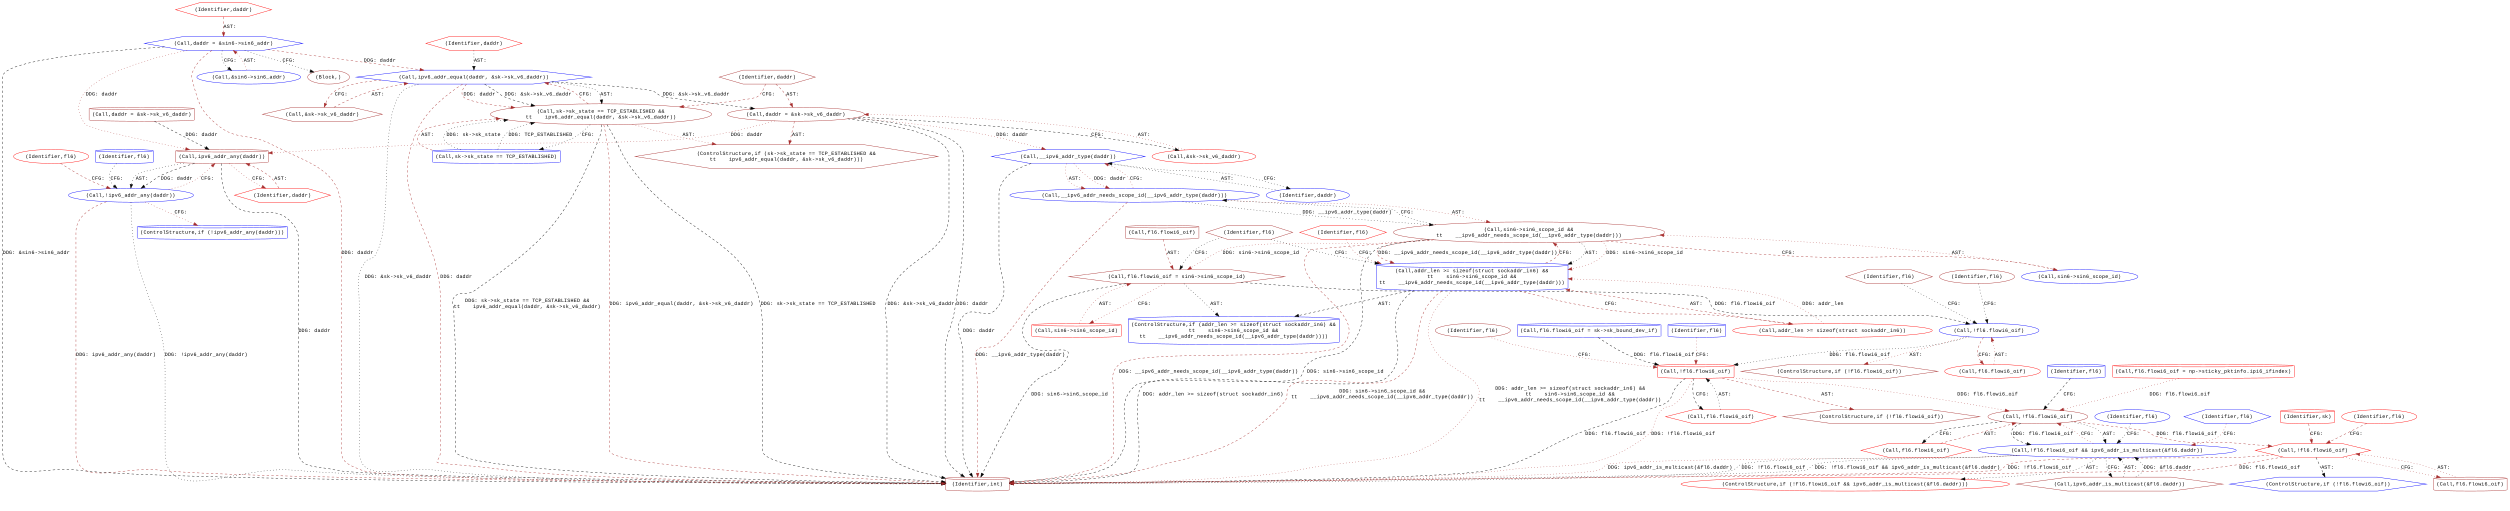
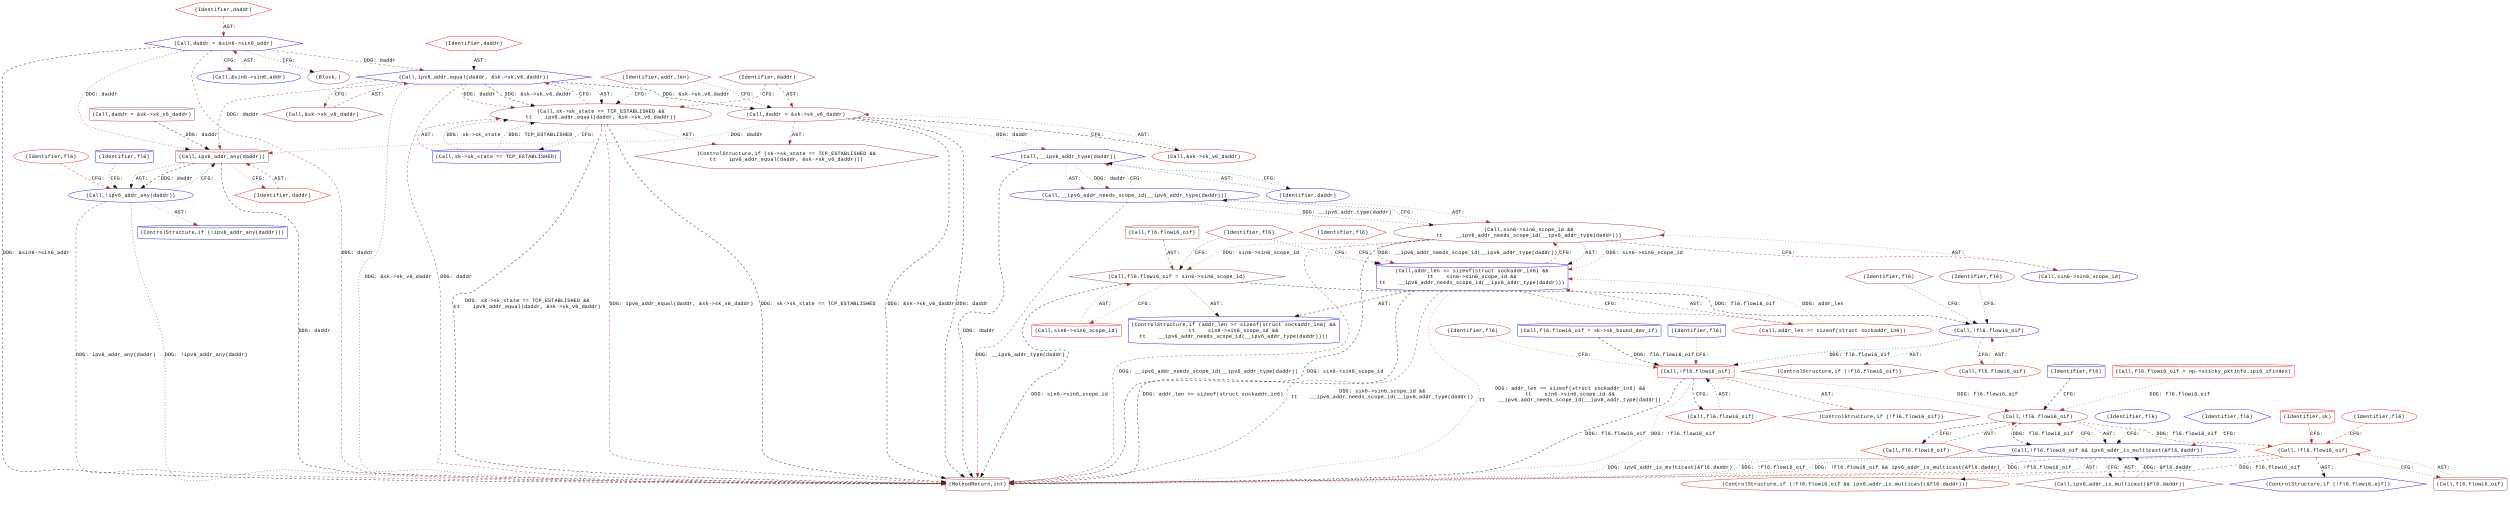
(223, 60) -> (223, 60)
none -> (656, 77)
none -> (293, 93)
(80, 104) -> (80, 104)
(192, 182) -> (192, 182)
(183, 212) -> (183, 212)
(978, 484) -> (978, 484)
